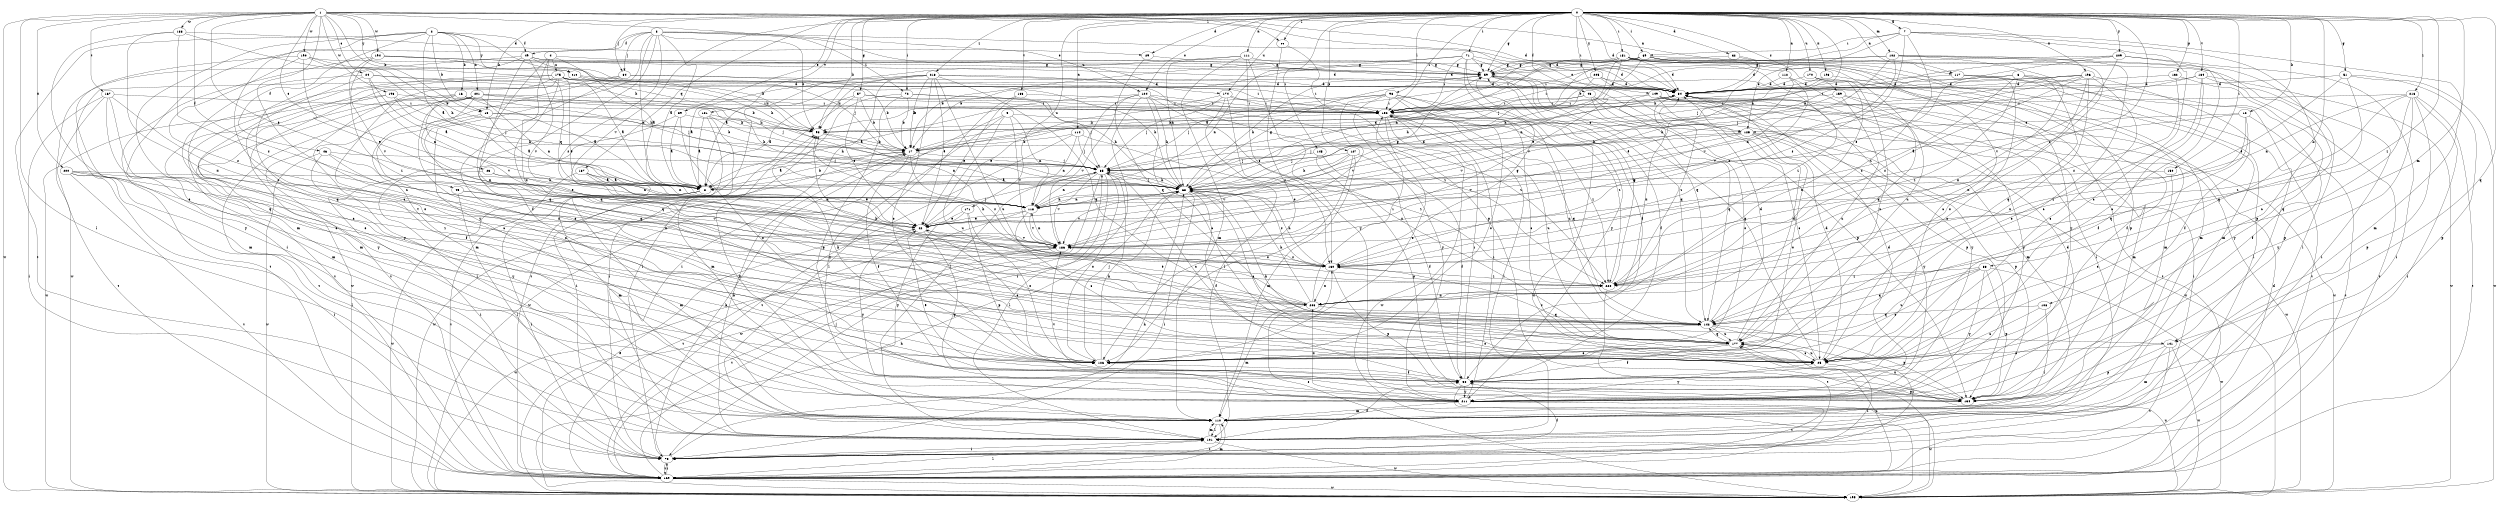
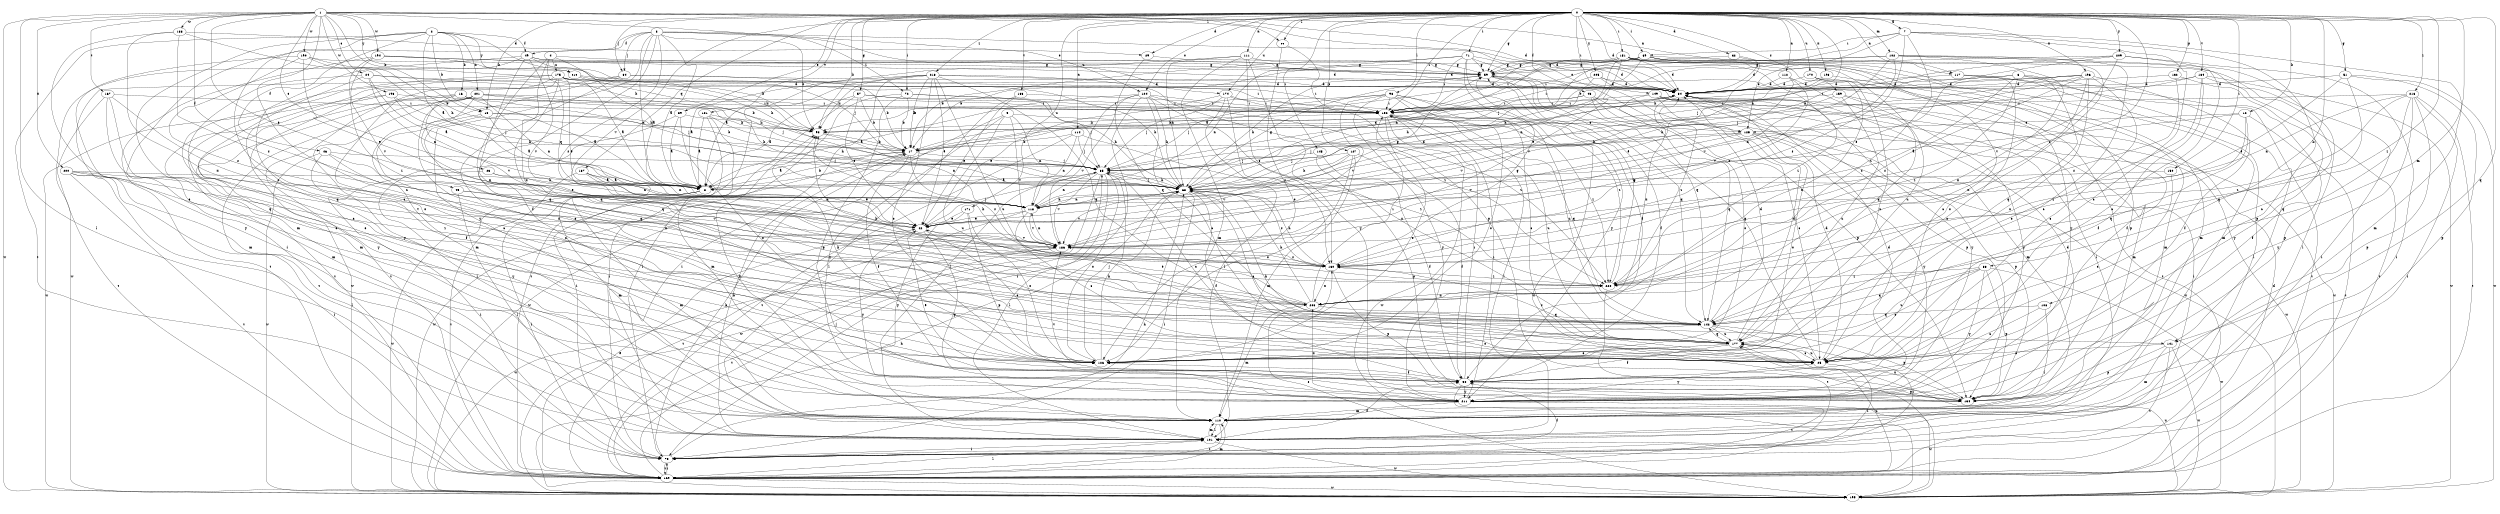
(232, 344) -> none
